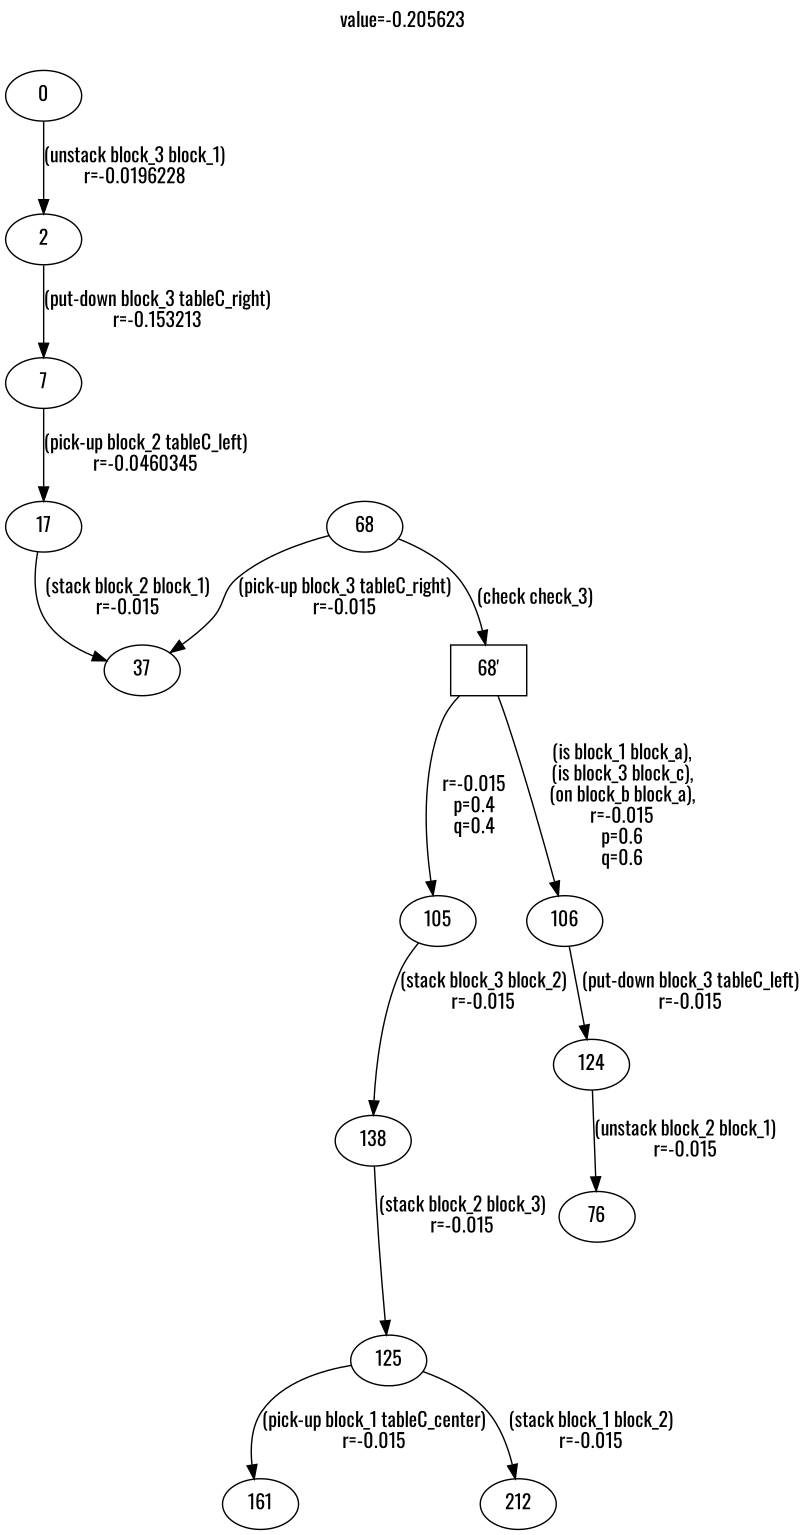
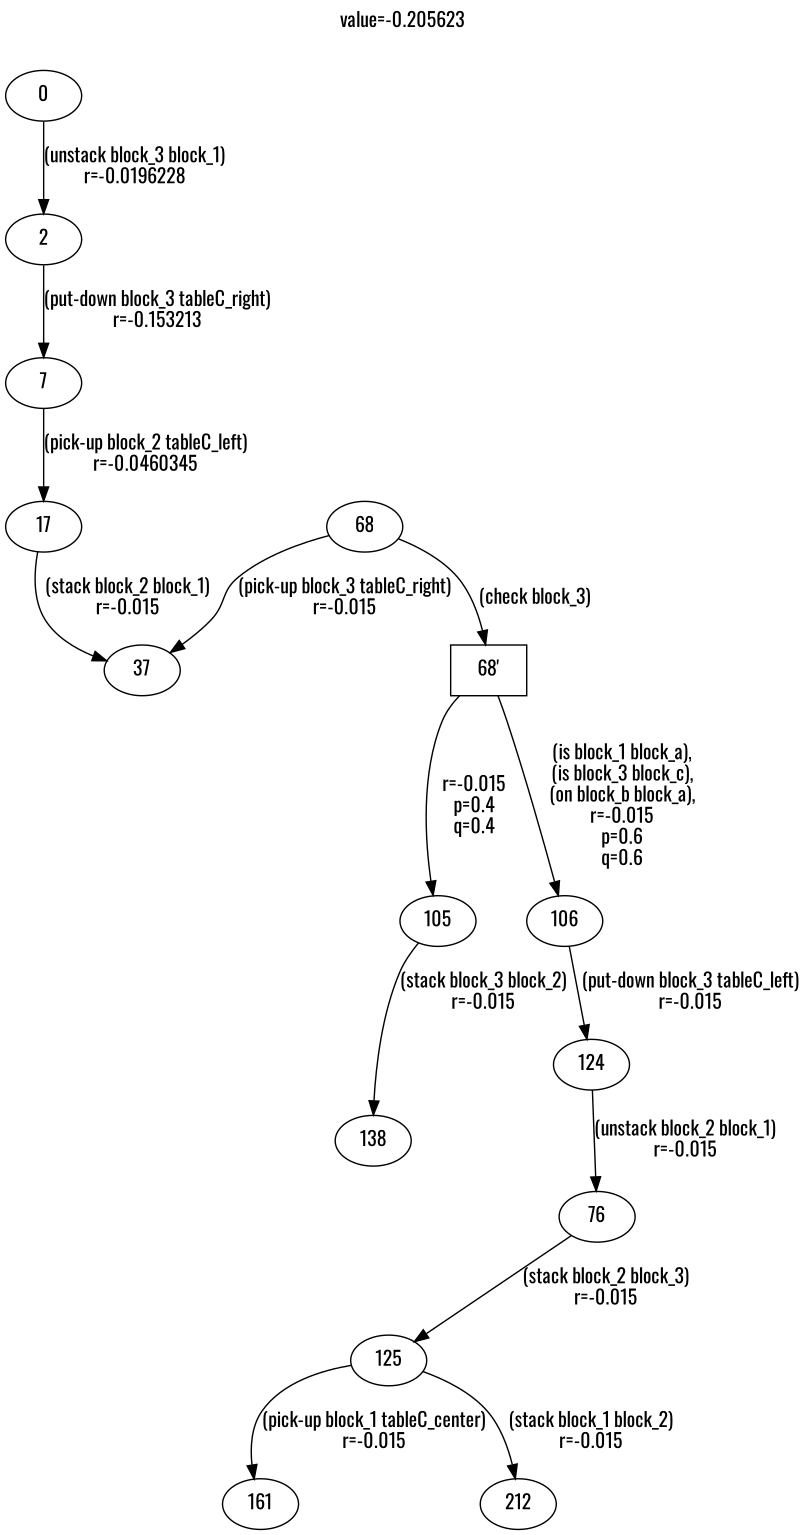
(535, 599) -> (535, 599)
(379, 1243) -> (499, 1285)
